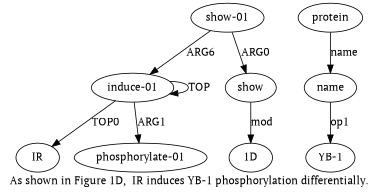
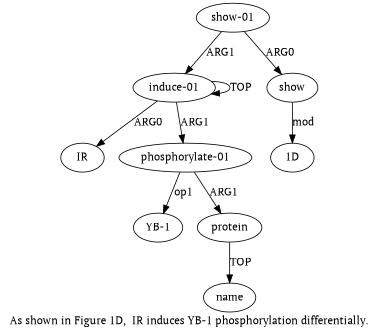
(201, 53) -> (221, 53)
(344, 53) -> (241, 263)
(330, 119) -> (173, 189)
(106, 123) -> (148, 123)
none -> (205, 189)
